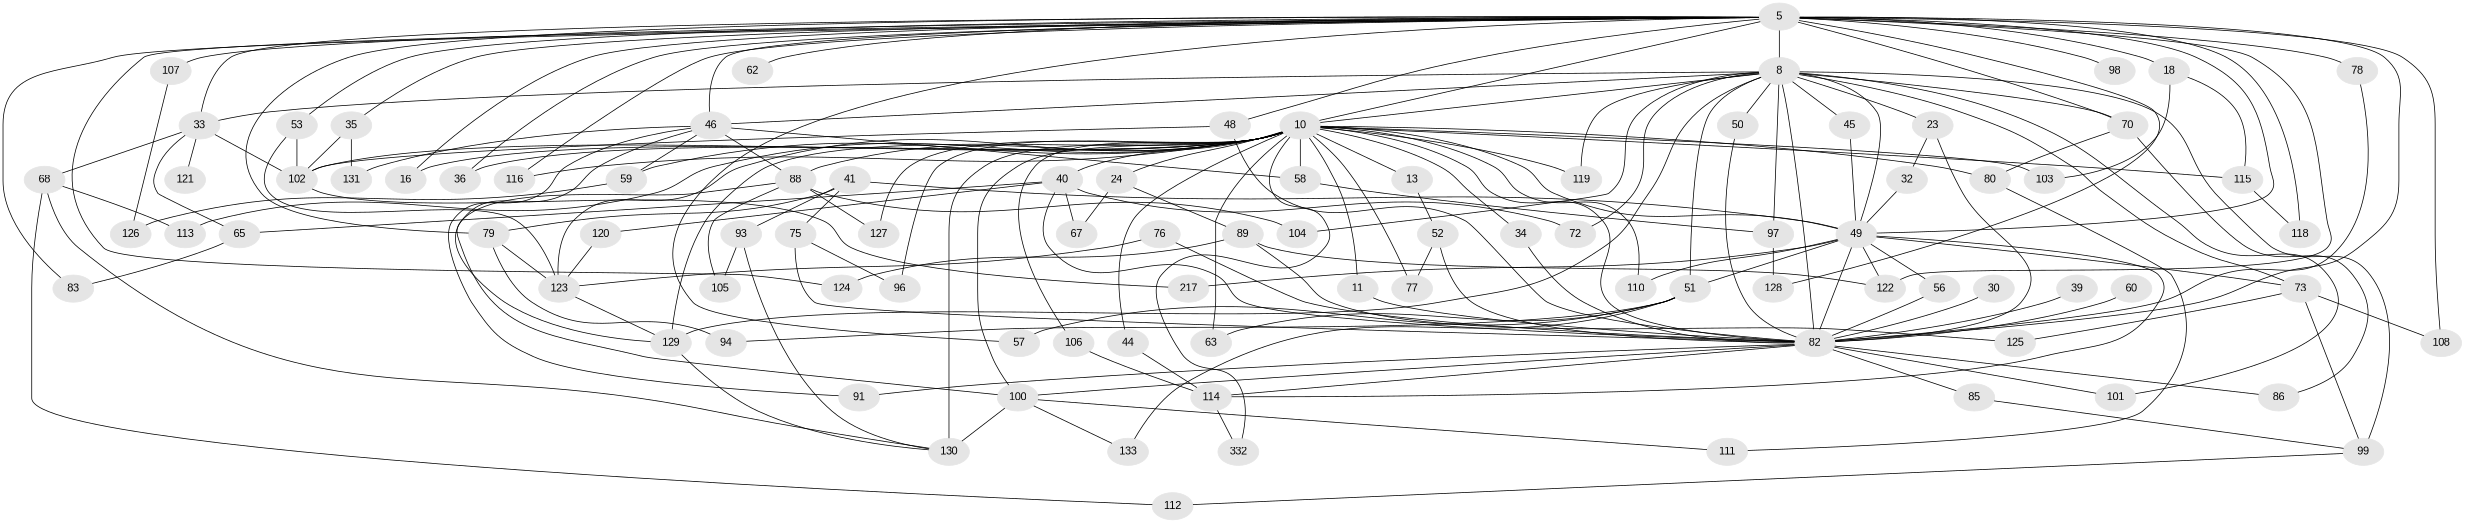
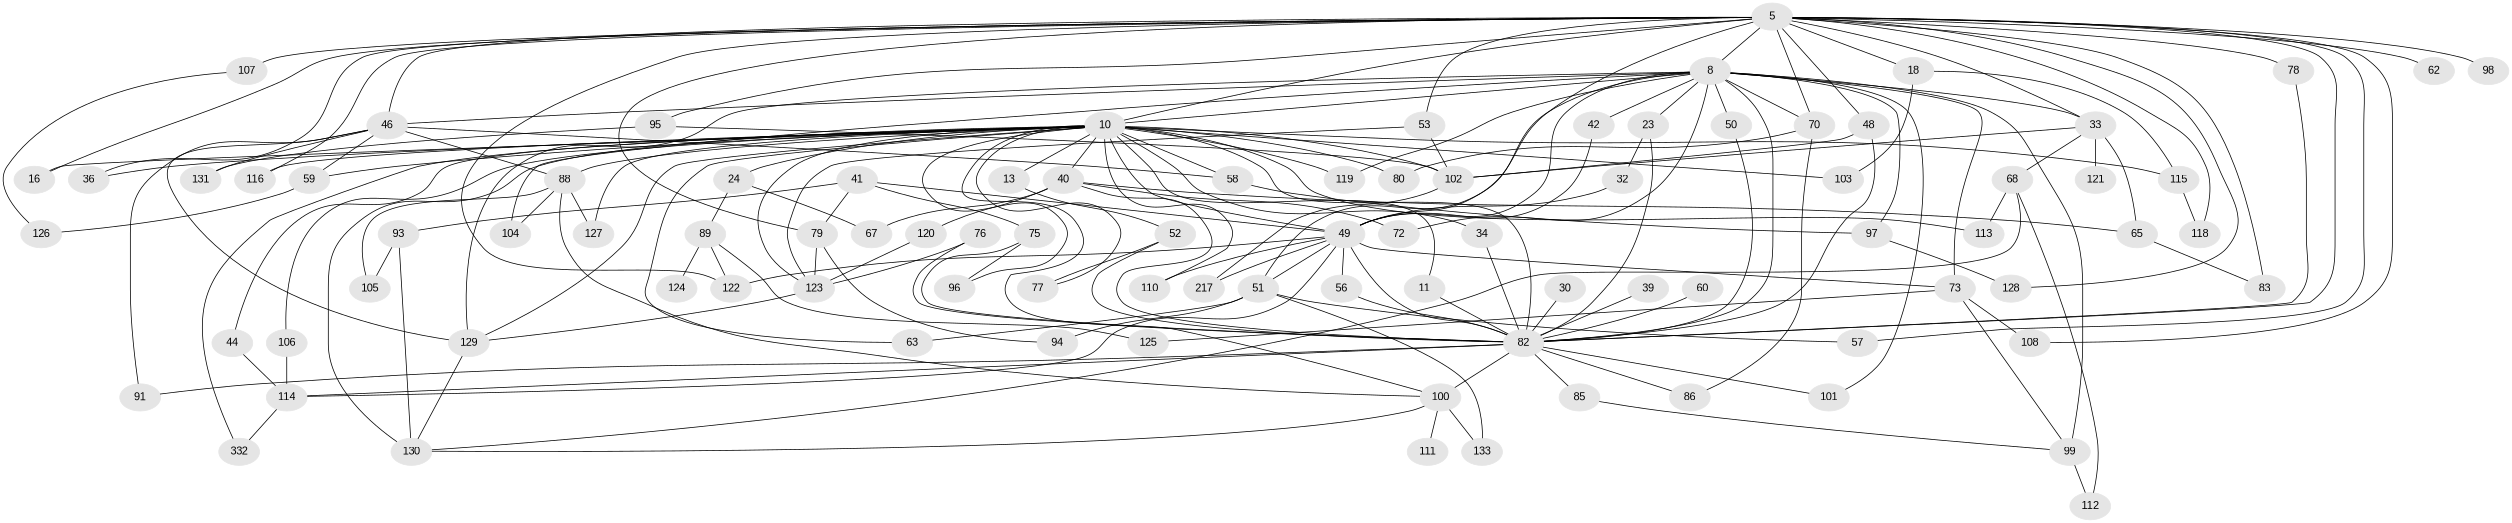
(110, 91) -> none
(351, 125) -> (655, 125)
(1850, 125) -> (1594, 125)
(2097, 424) -> none
